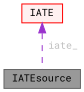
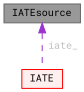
(42, 51) -> (42, 51)
